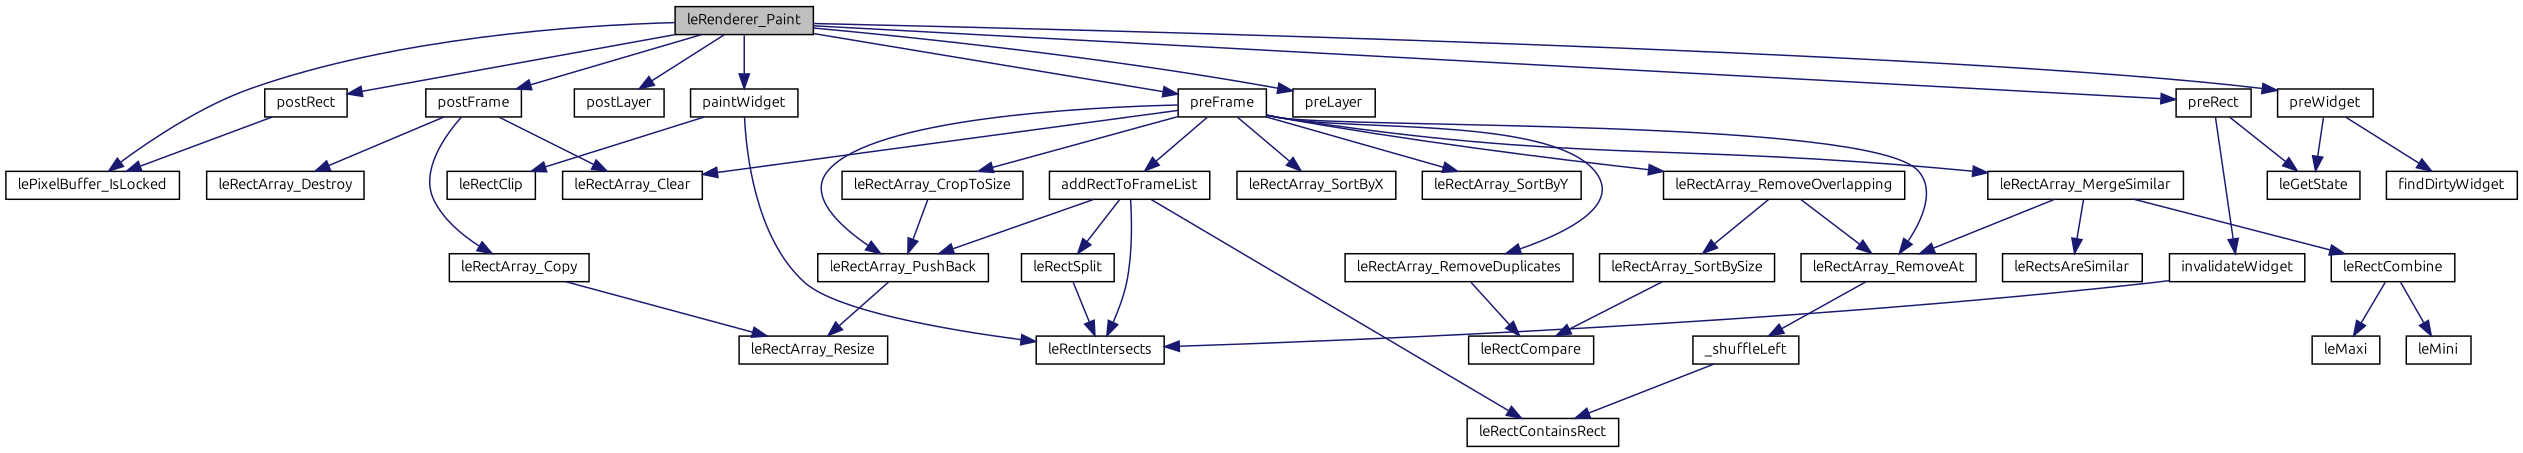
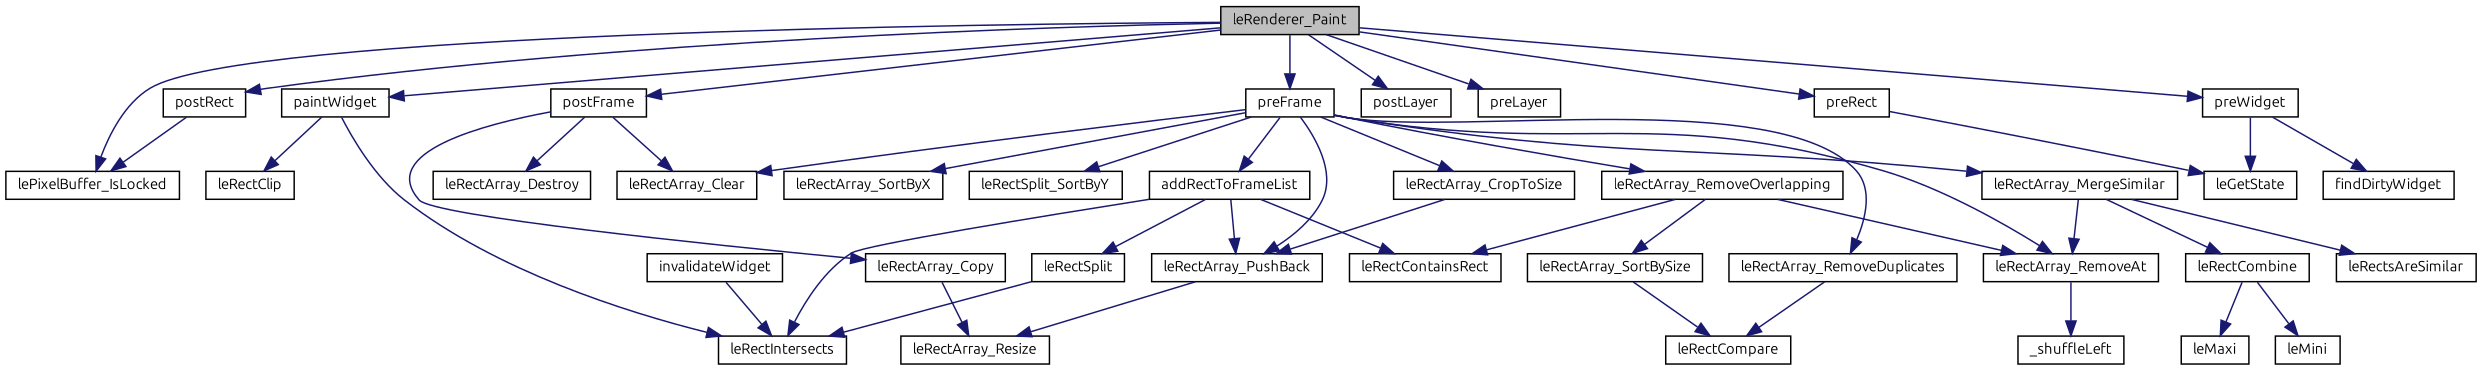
(2224, 178) -> none
(1502, 185) -> (1046, 185)
(1651, 389) -> (1581, 225)
